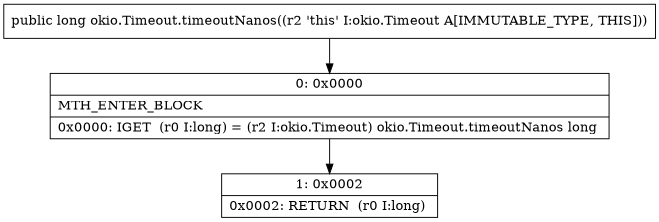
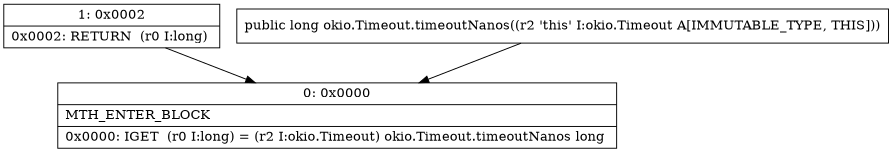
(330, 151) -> (206, 64)
